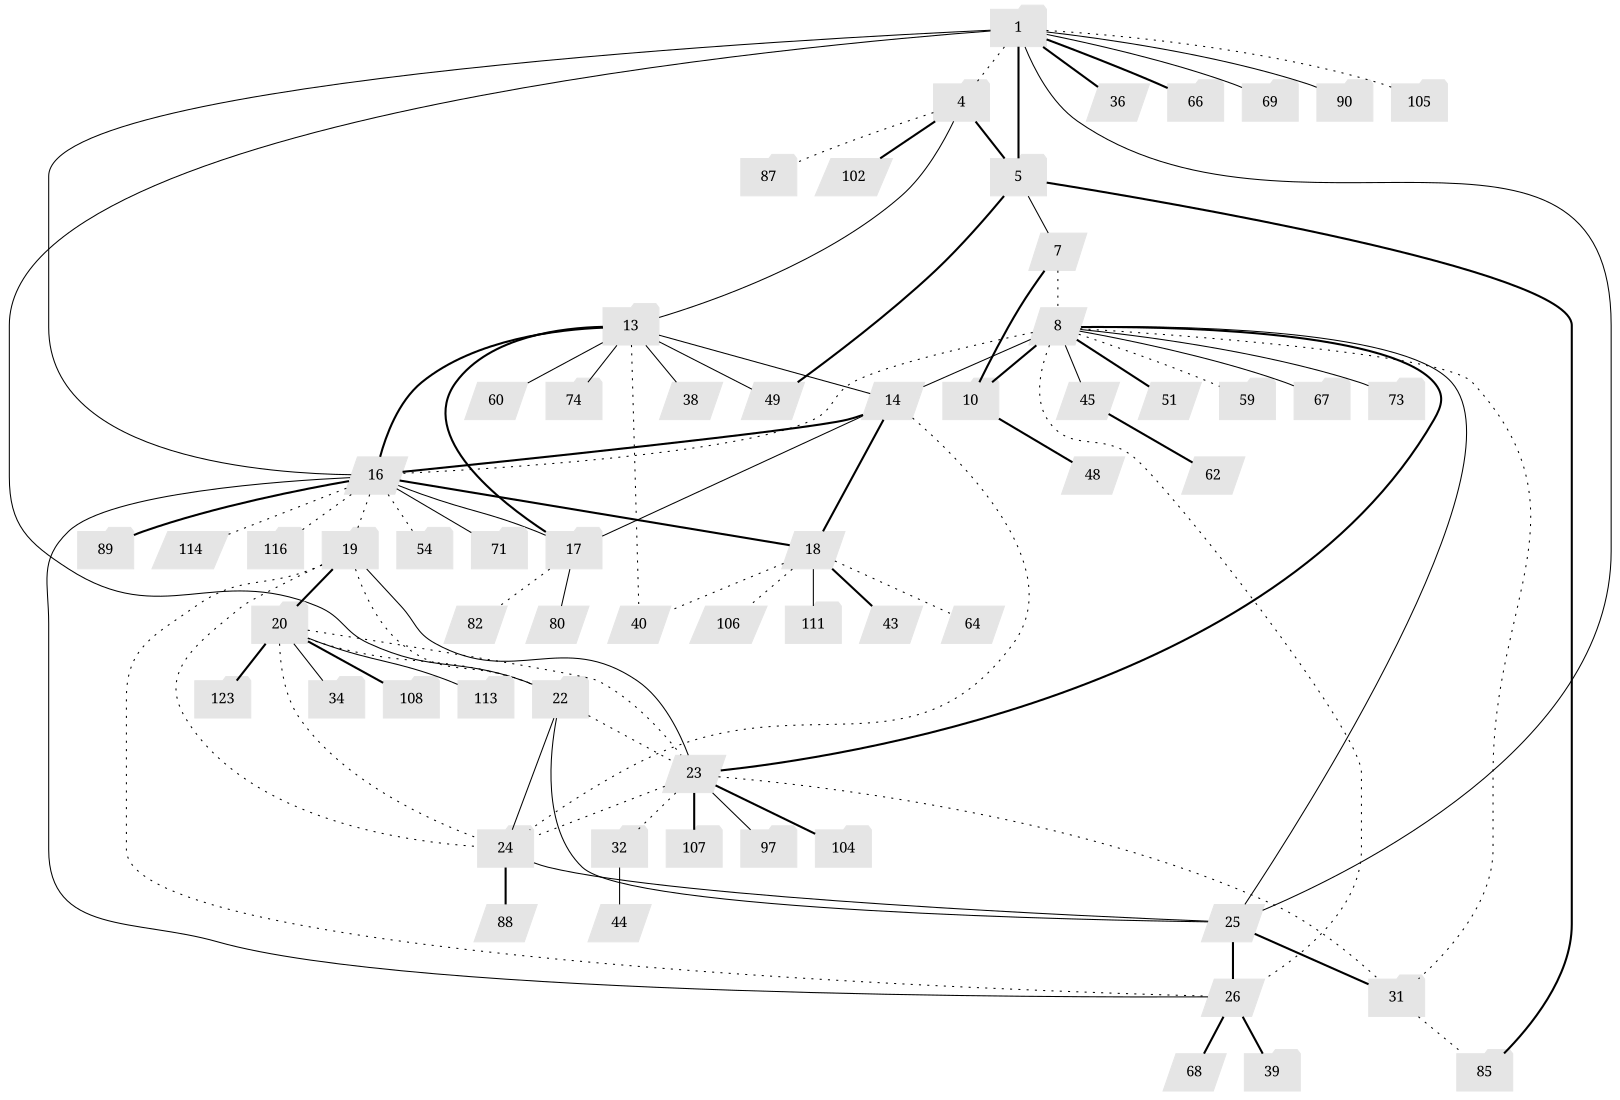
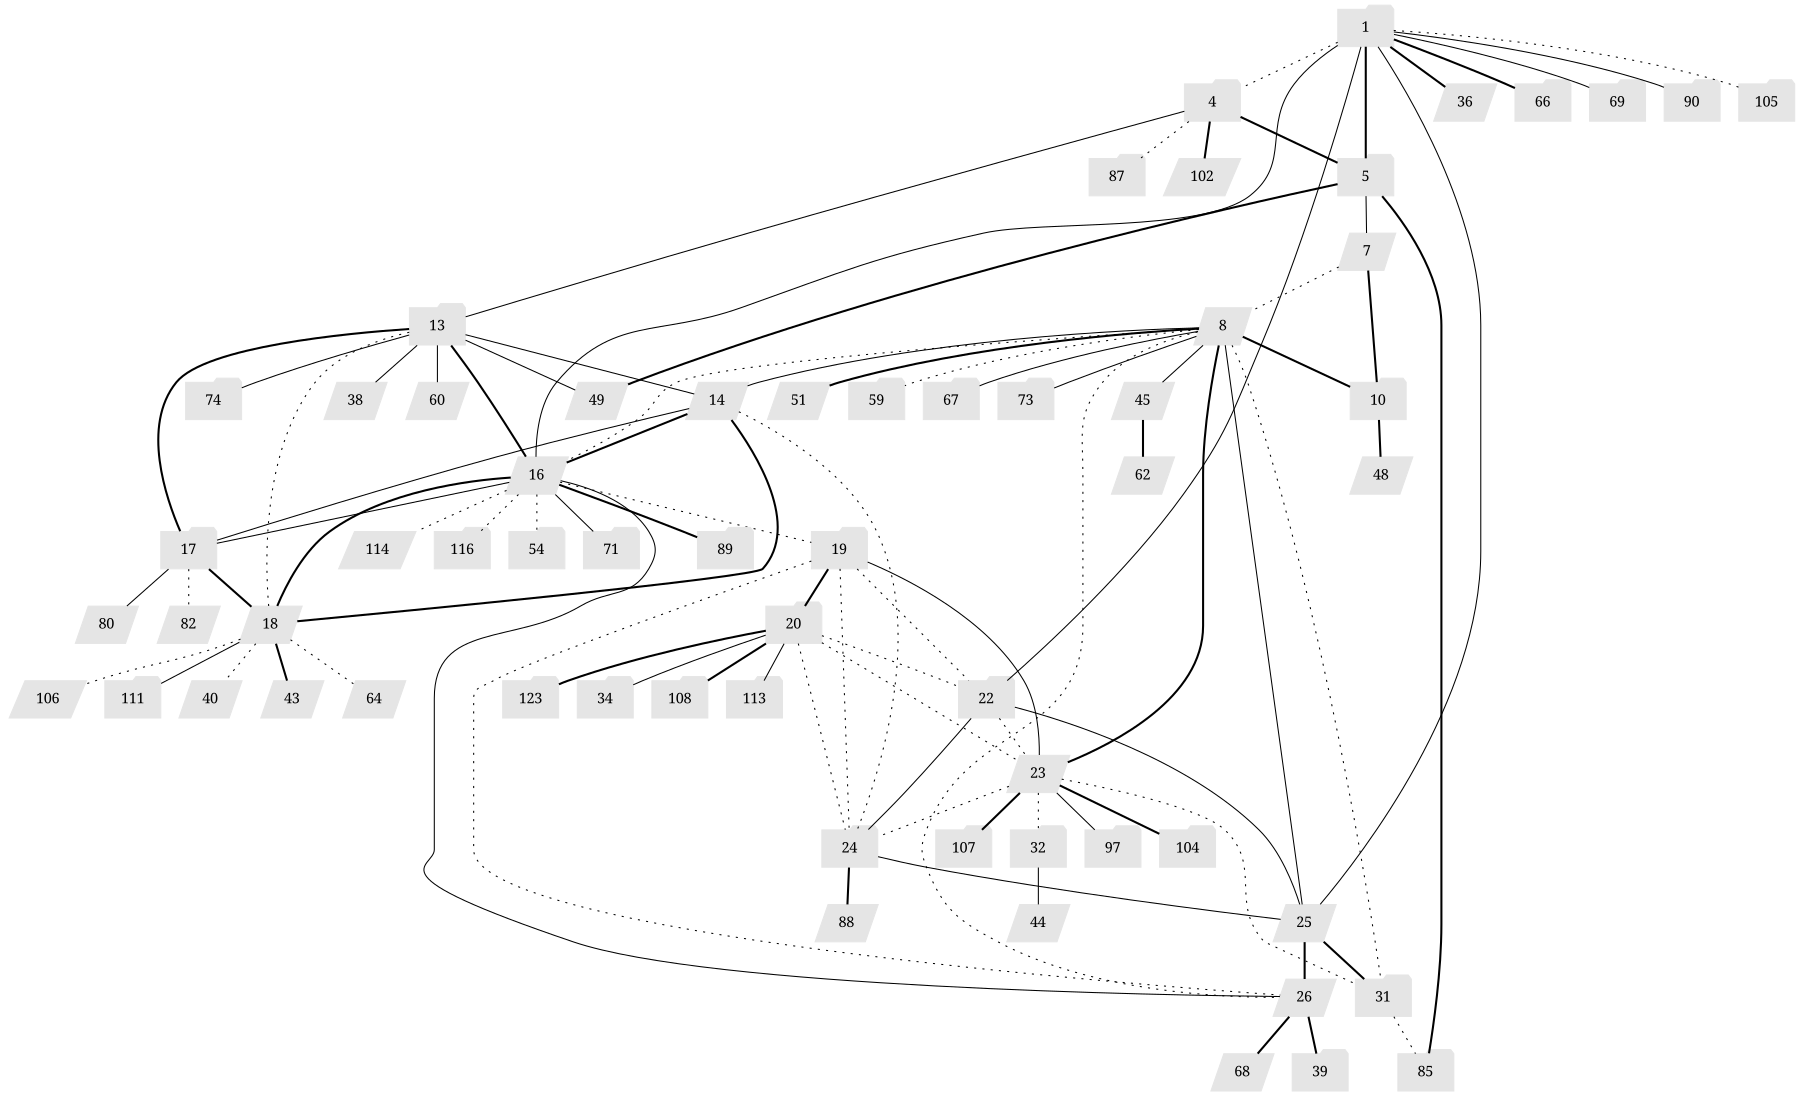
(635, 475) -> (286, 437)
none -> (230, 588)
